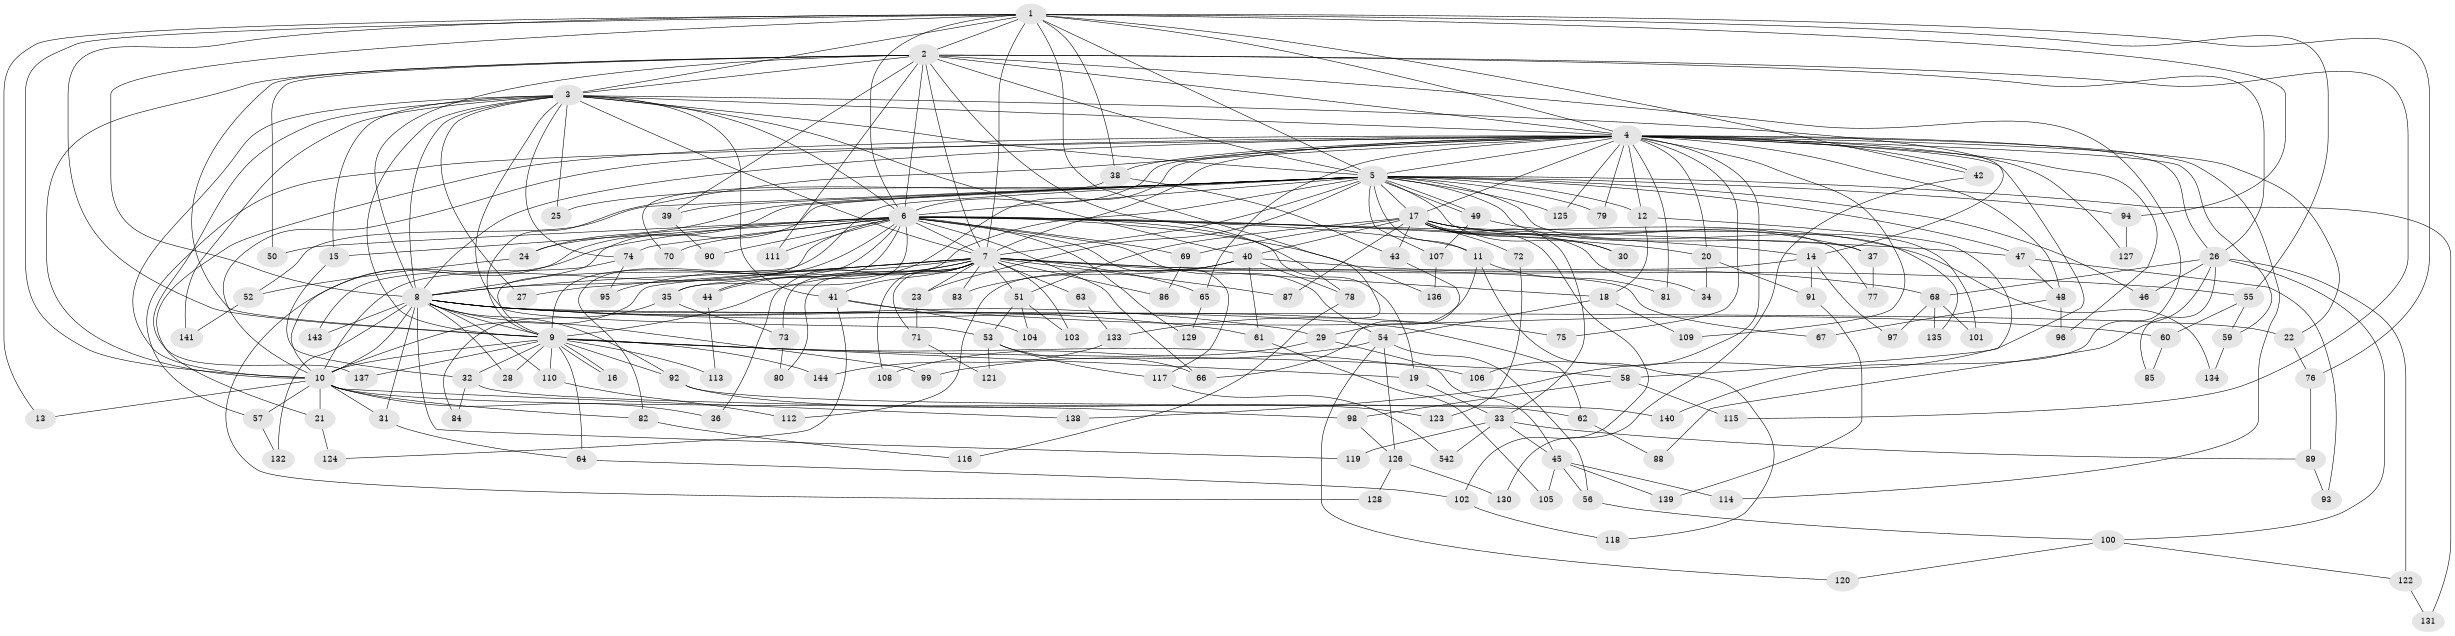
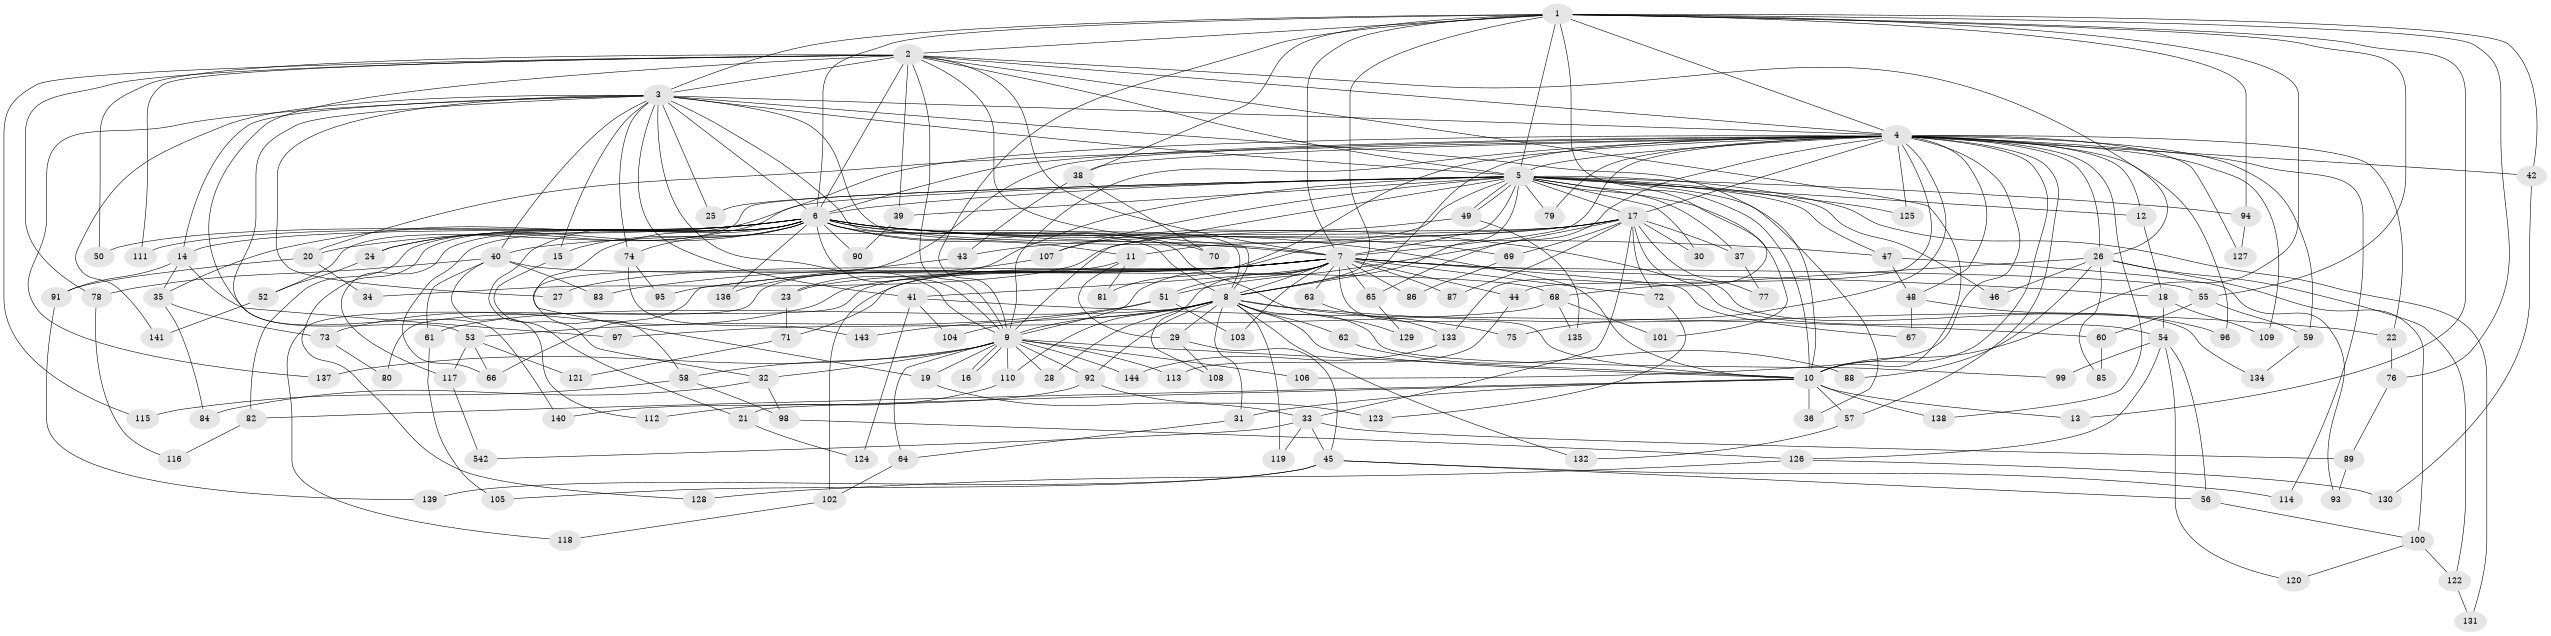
none -> (1493, 276)
(2007, 336) -> (1062, 165)
(950, 406) -> none
